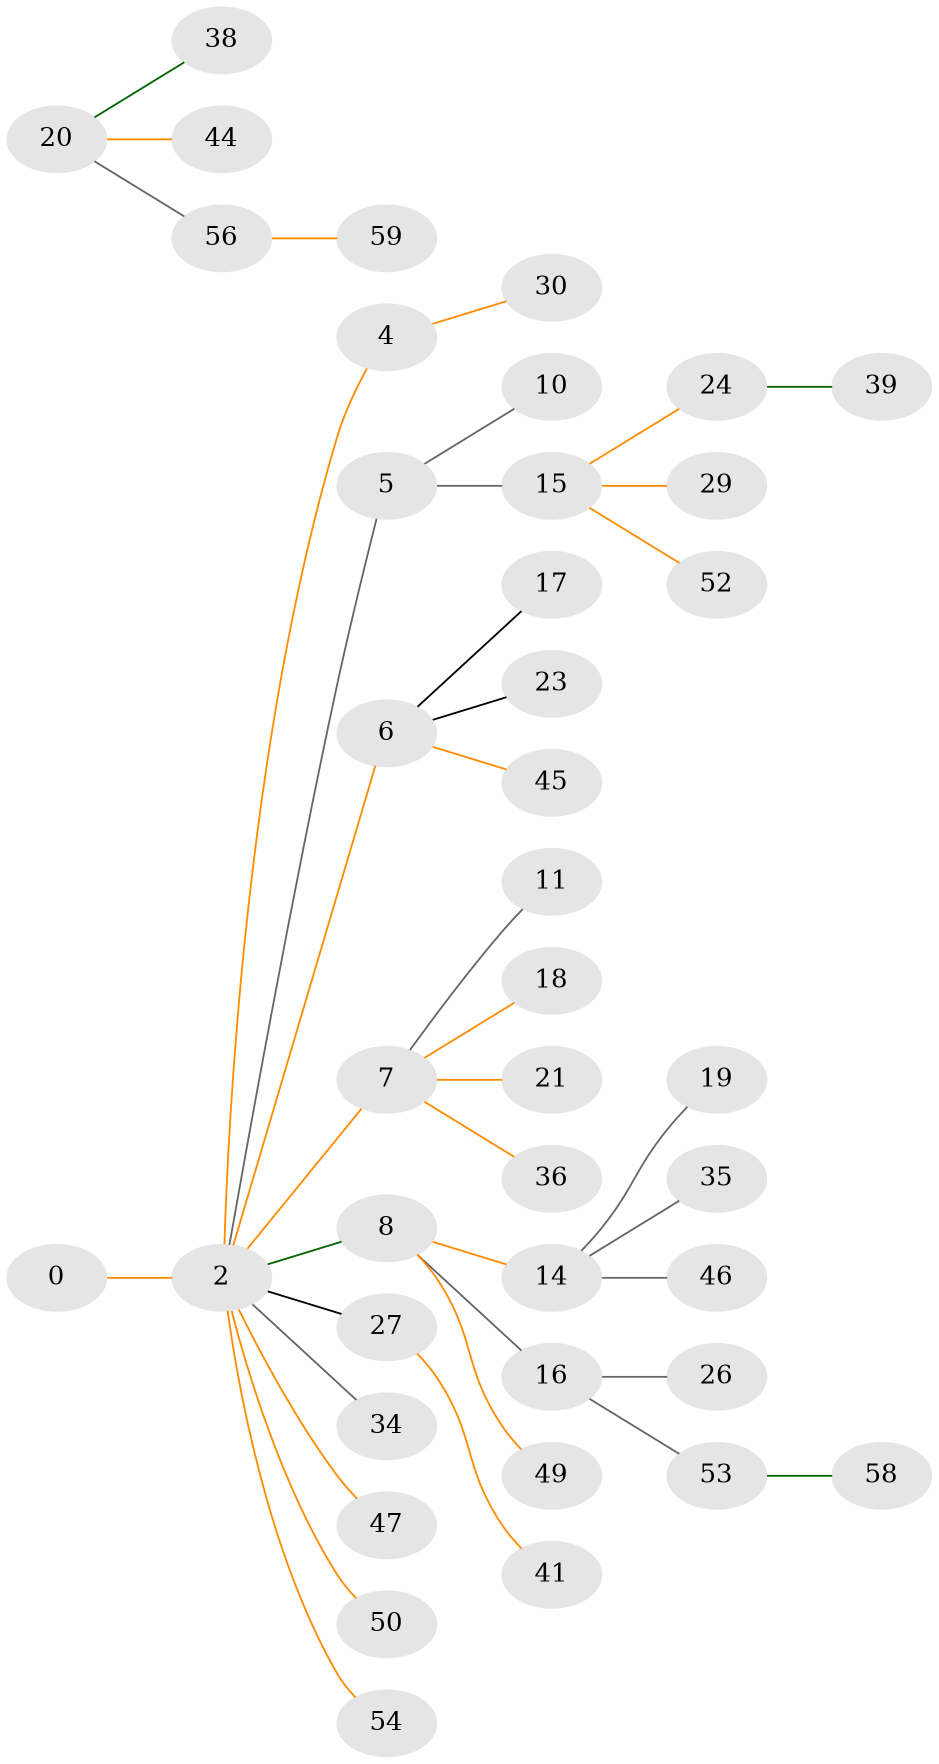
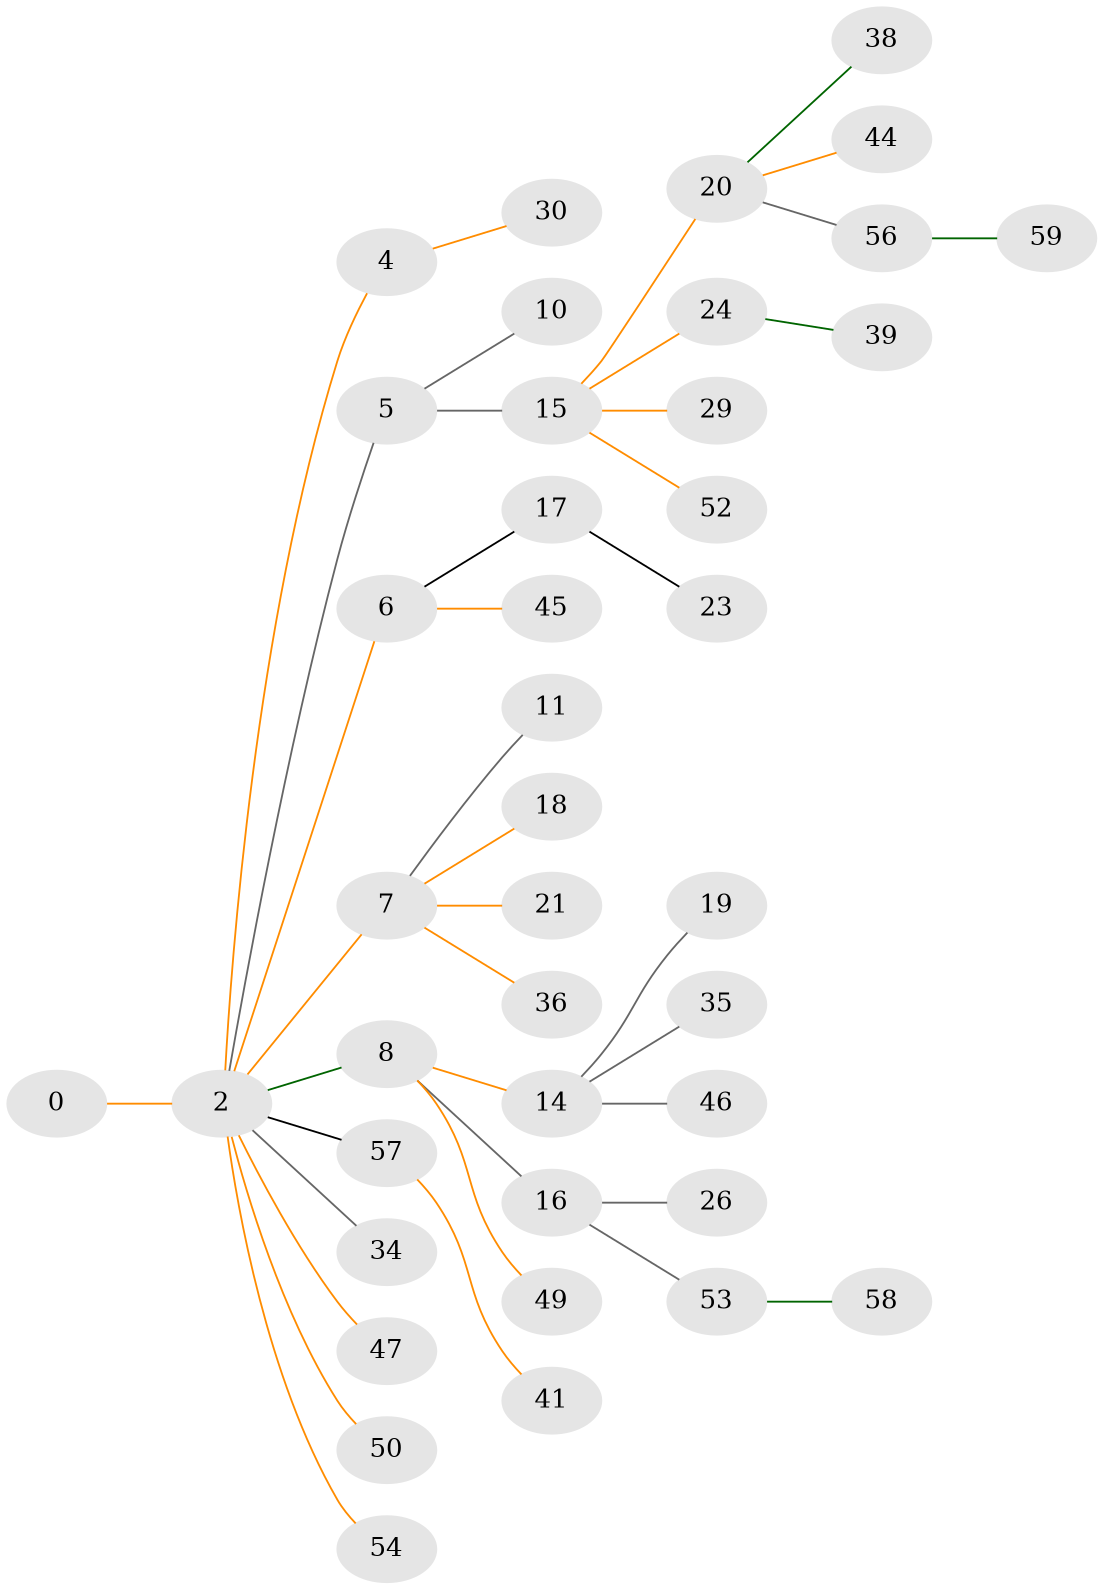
(305, 238) -> (965, 238)
none -> (640, 303)
(470, 708) -> (634, 559)
(387, 1327) -> (387, 1153)
